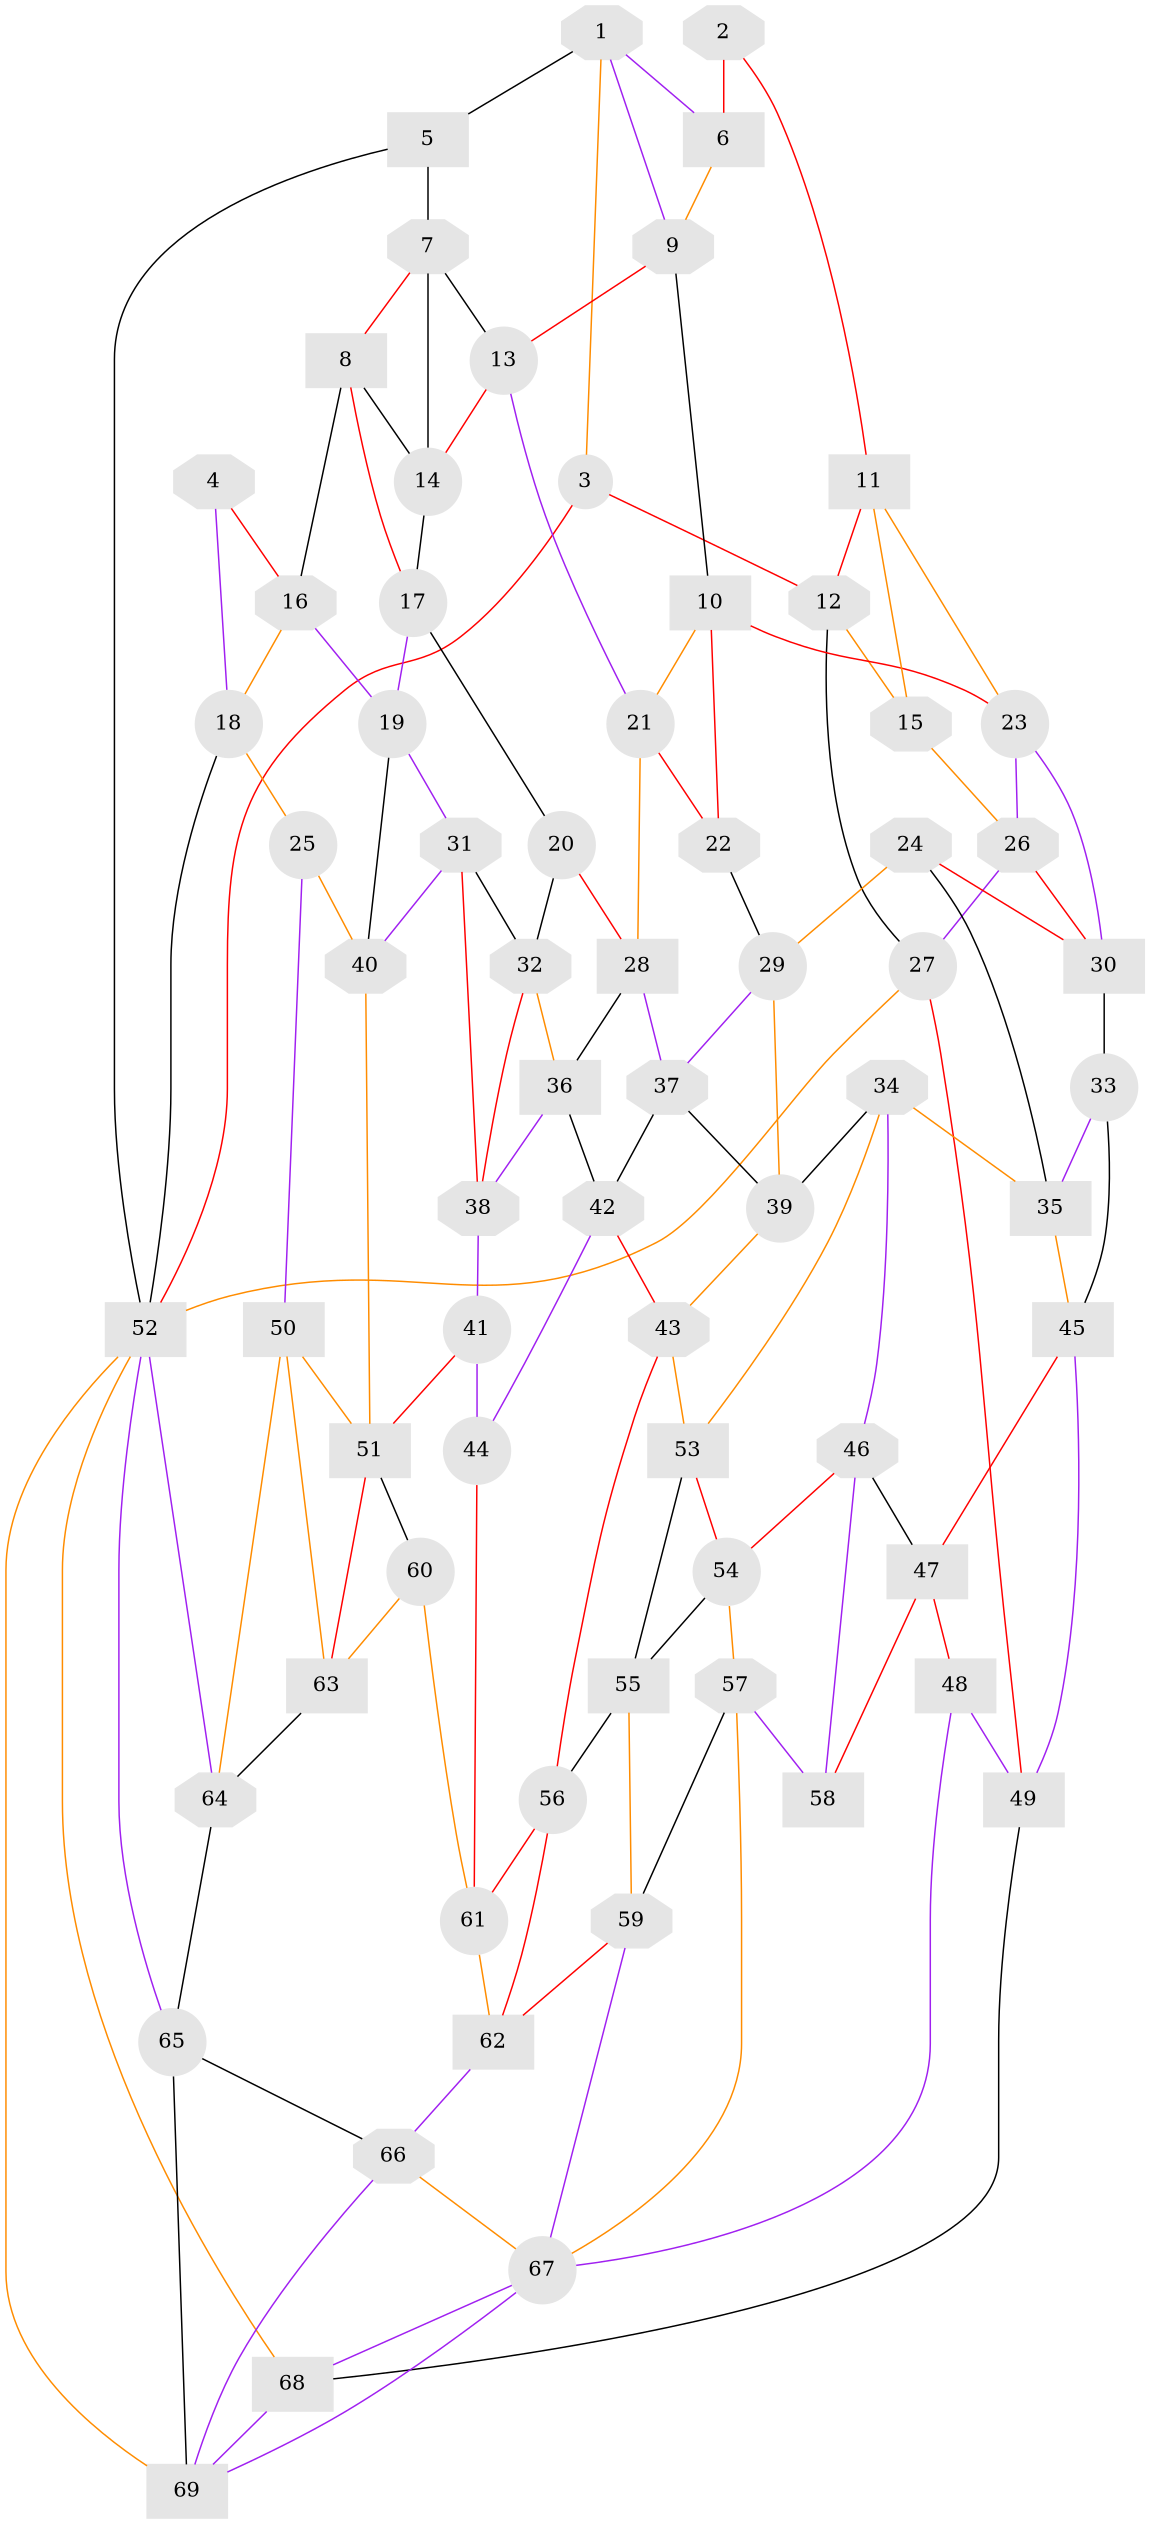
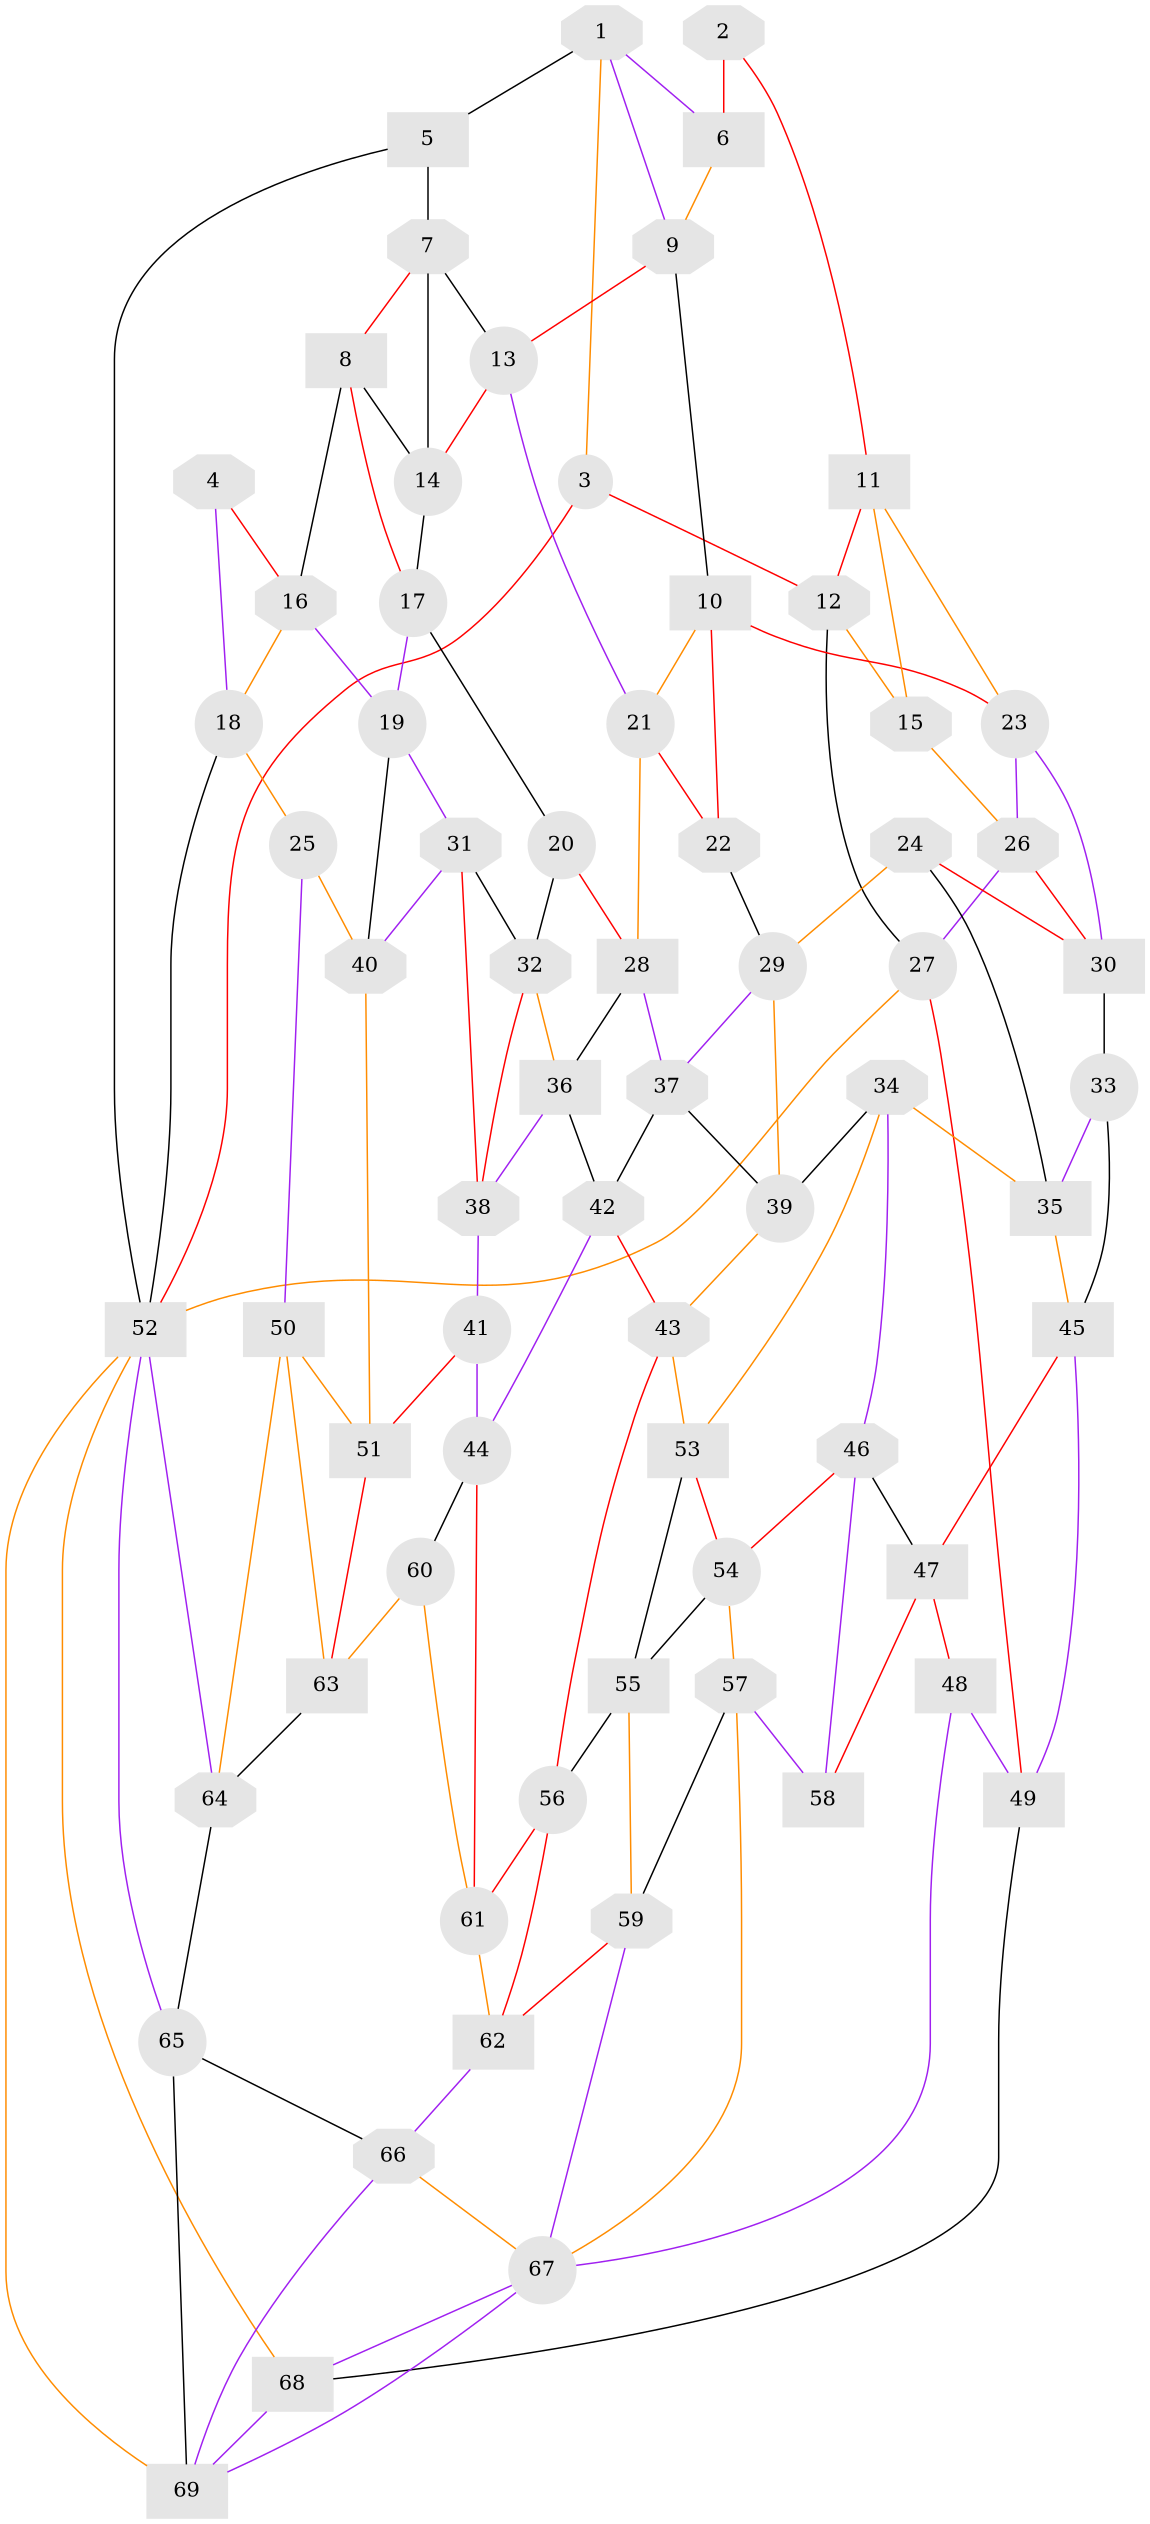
(394, 1509) -> (449, 1511)
